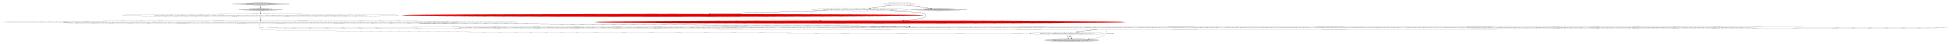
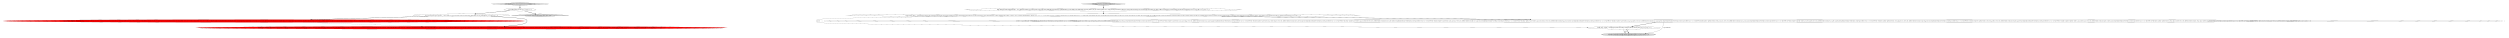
(261, 6) -> (520, 6)
